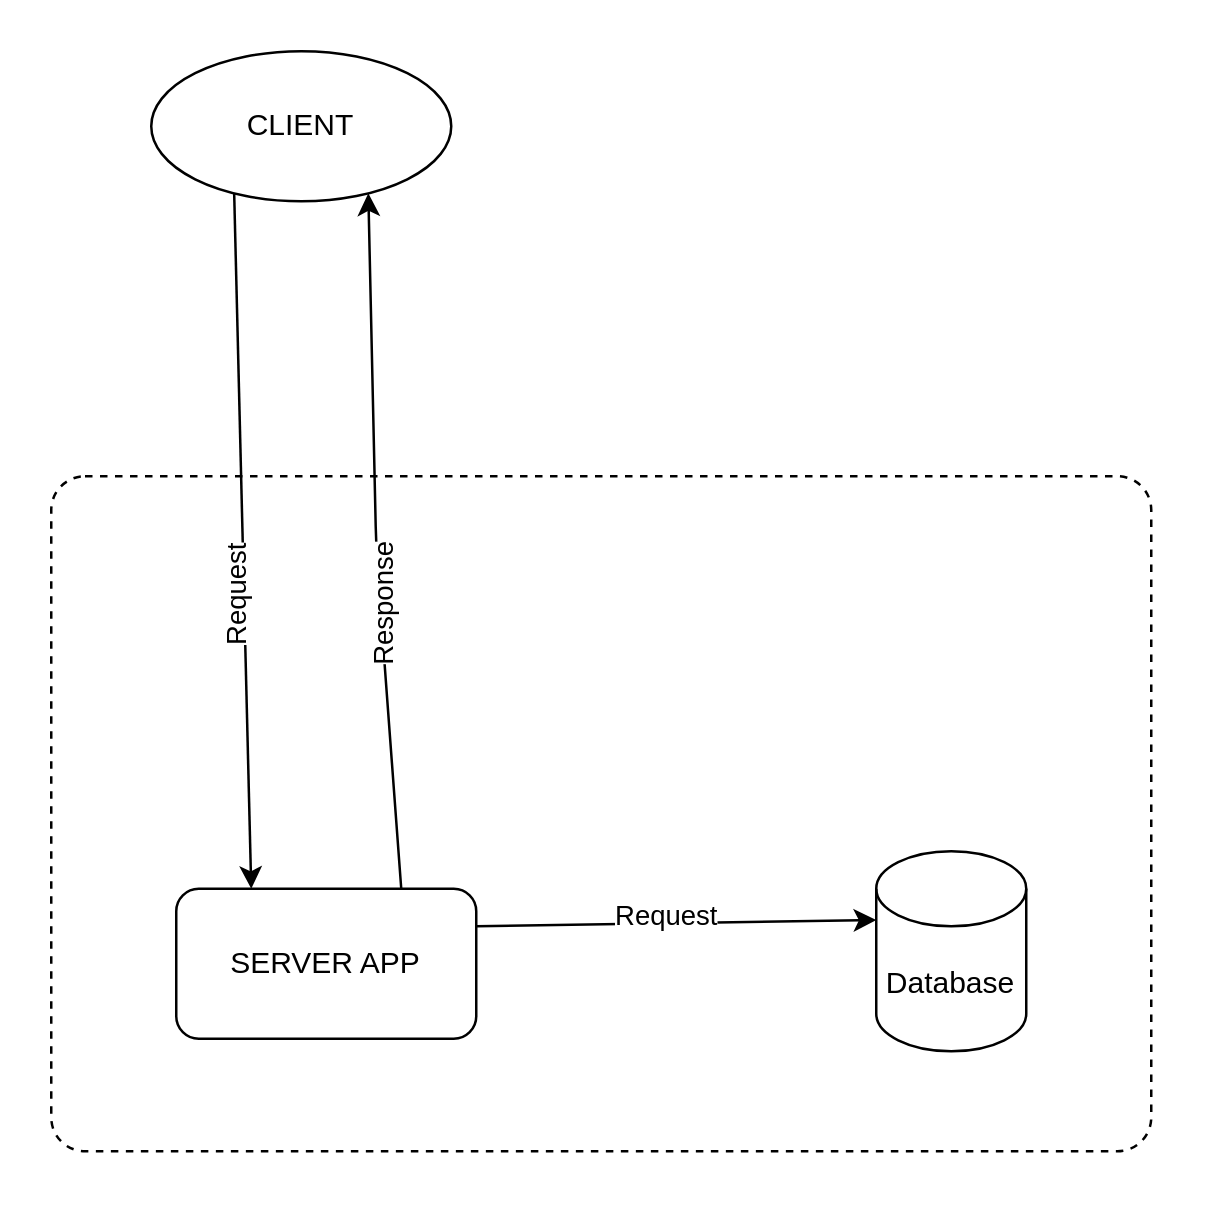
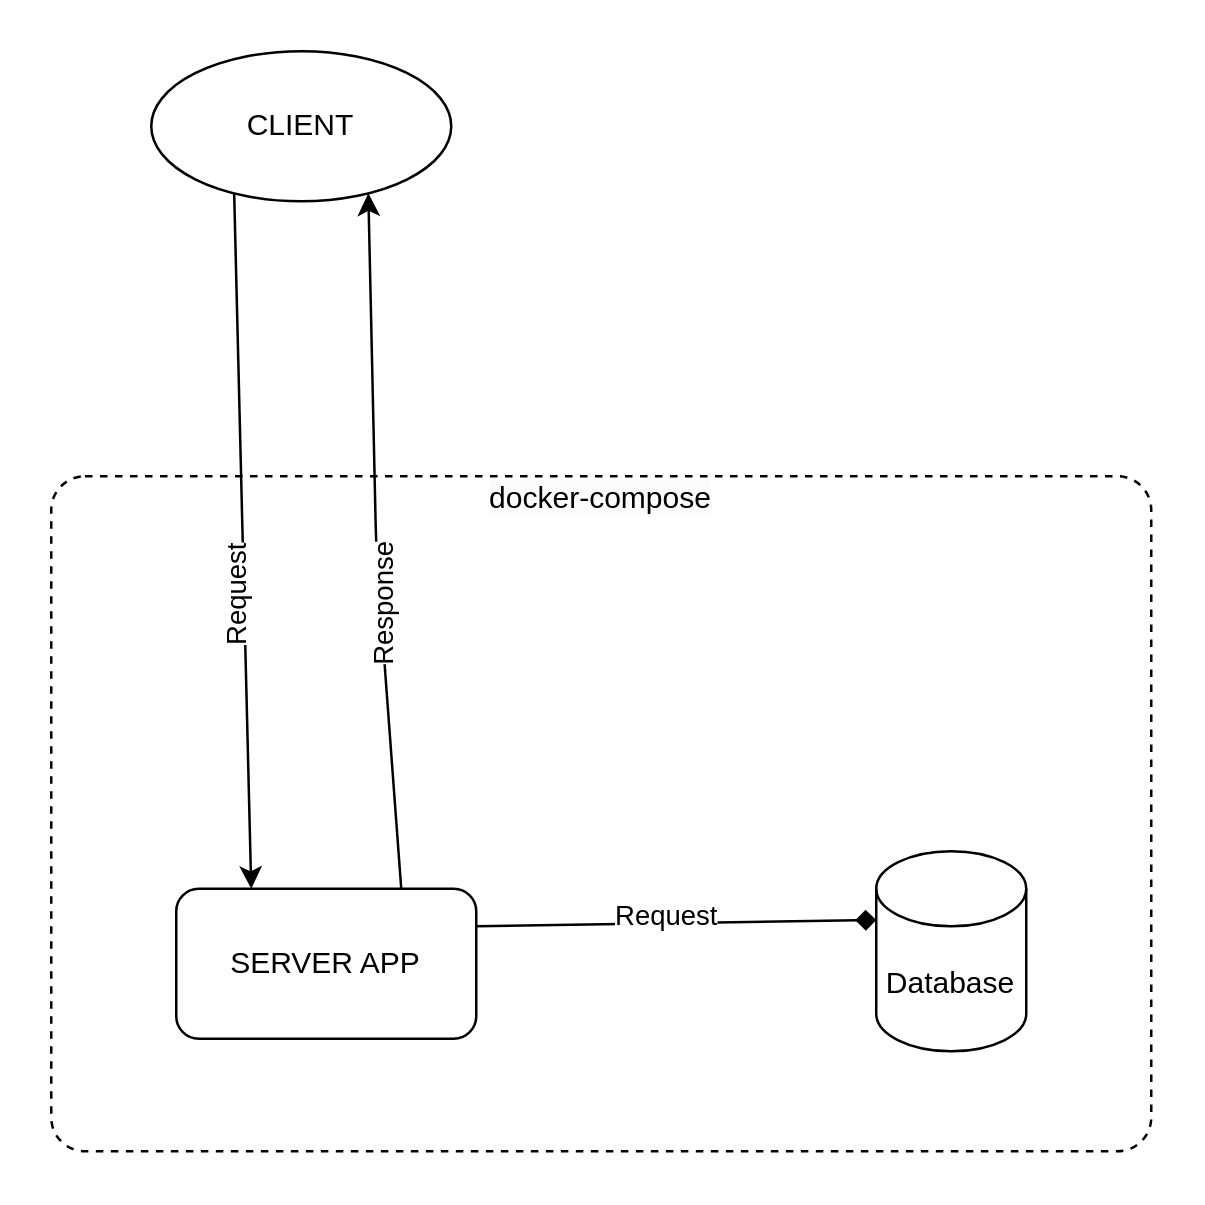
none -> (601, 499)
(857, 920) -> (856, 920)
